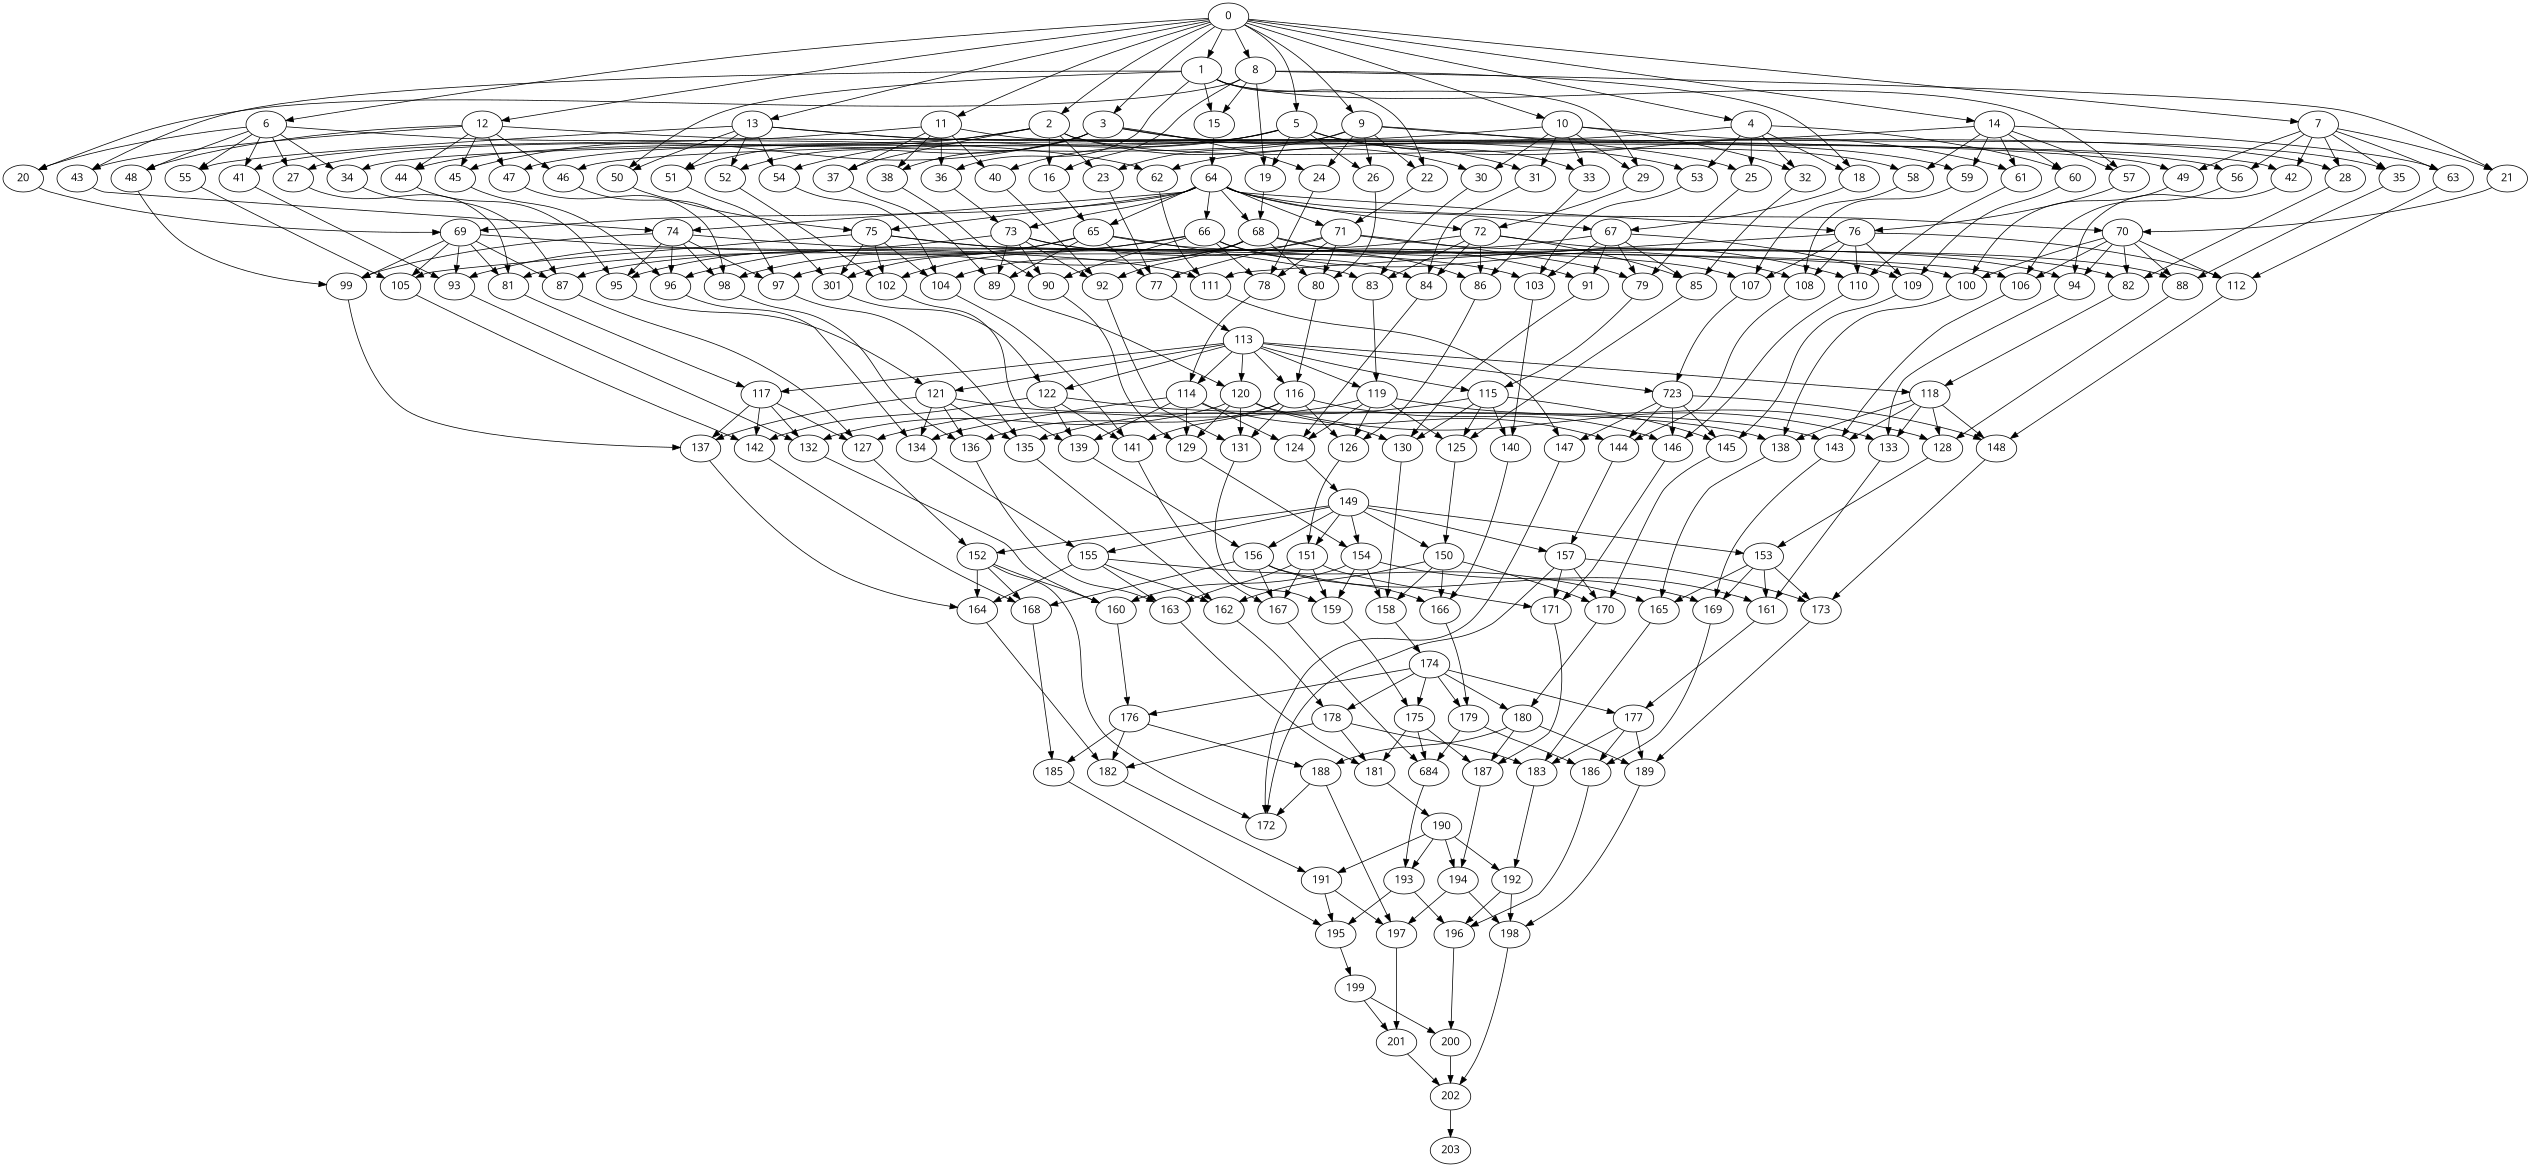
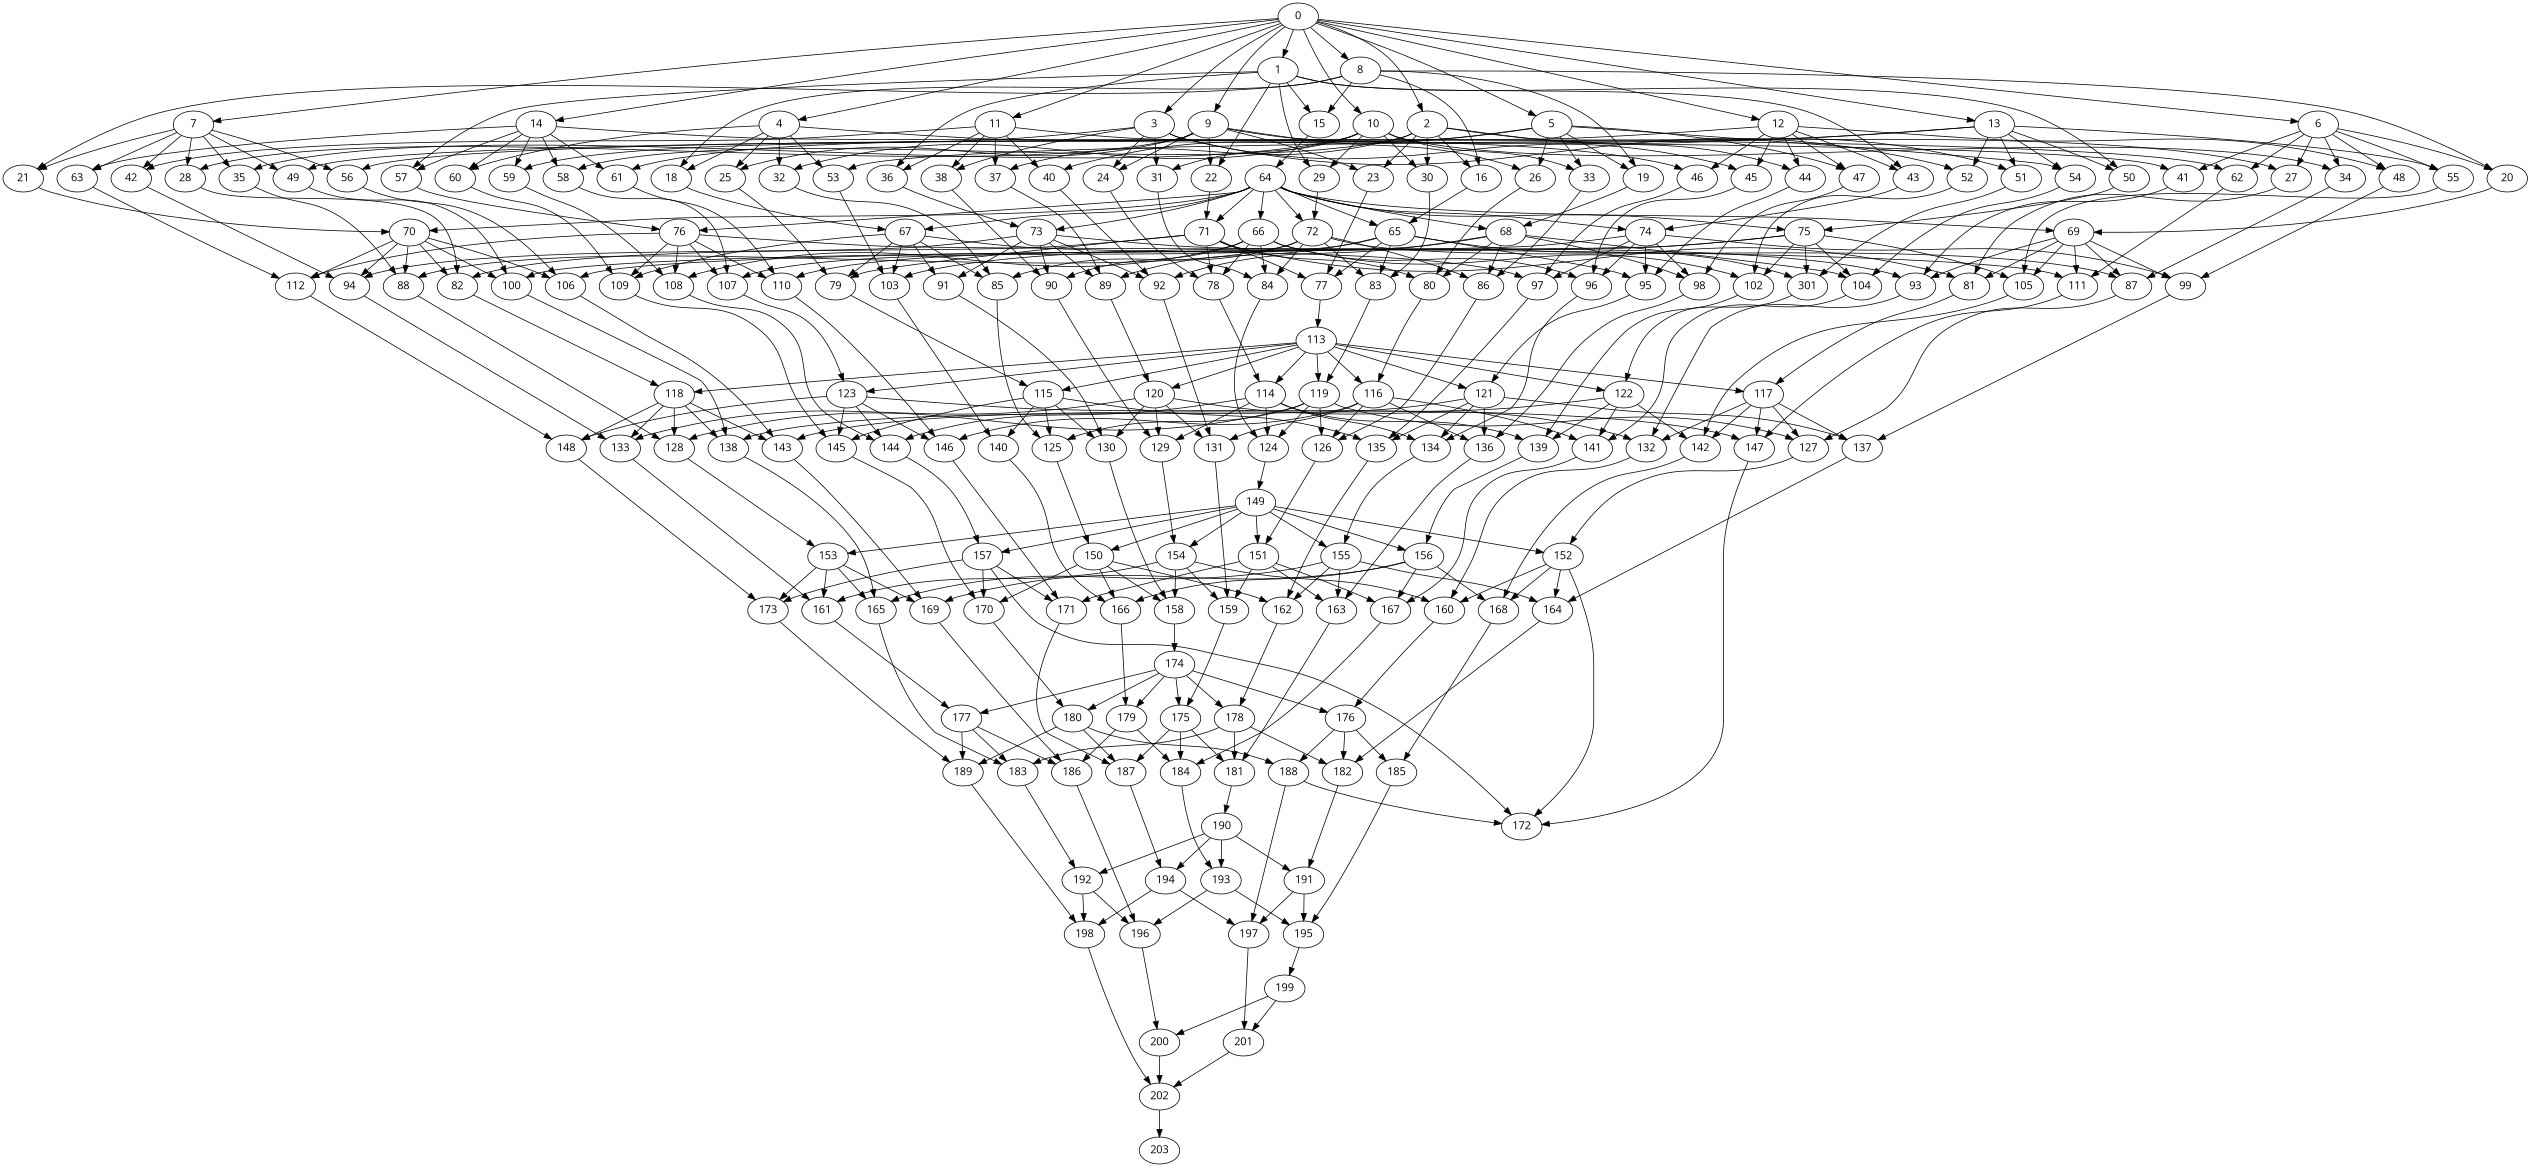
(1672, 394) -> (847, 394)
none -> (1760, 414)
(1429, 772) -> (1180, 772)
